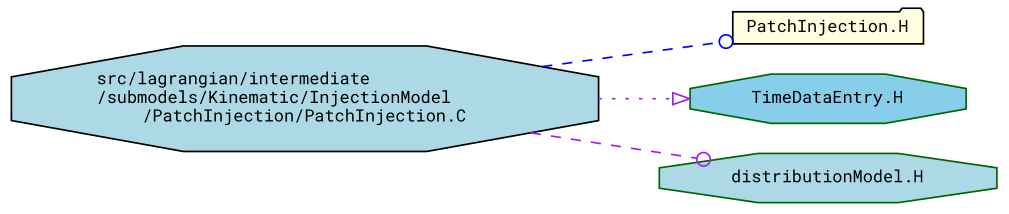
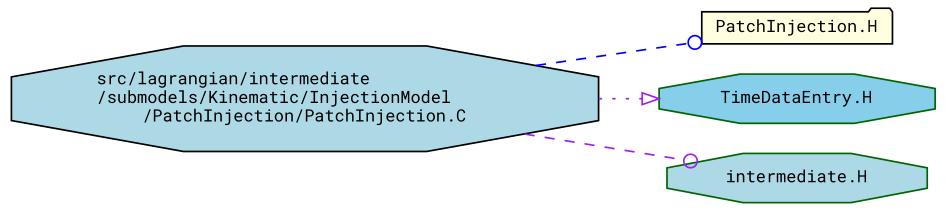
(828, 178) -> (797, 178)
